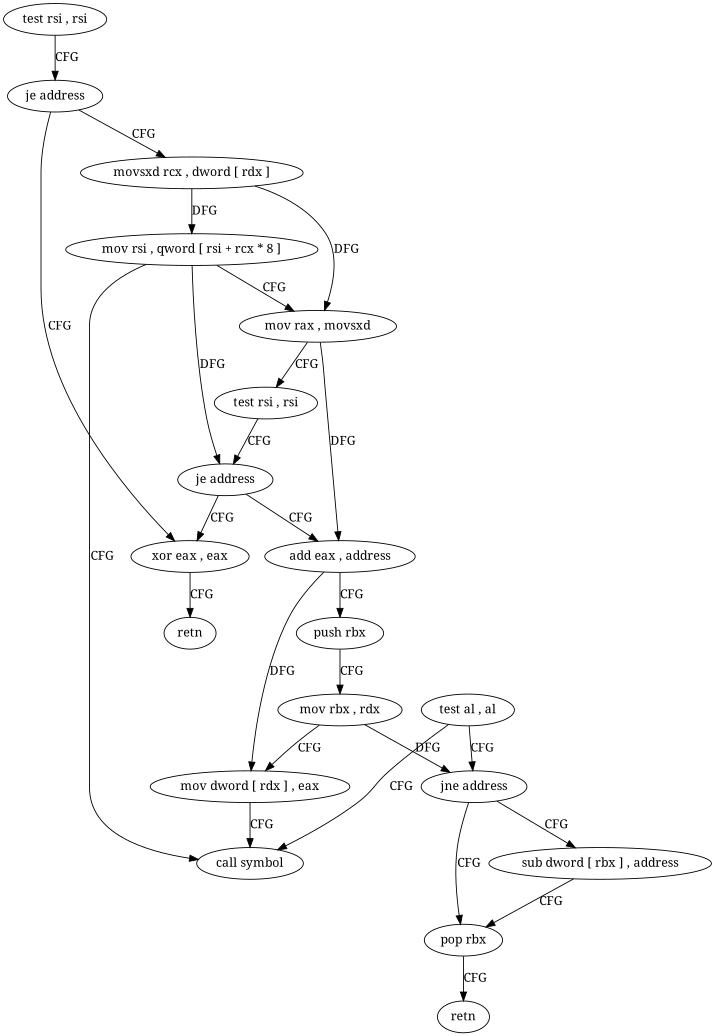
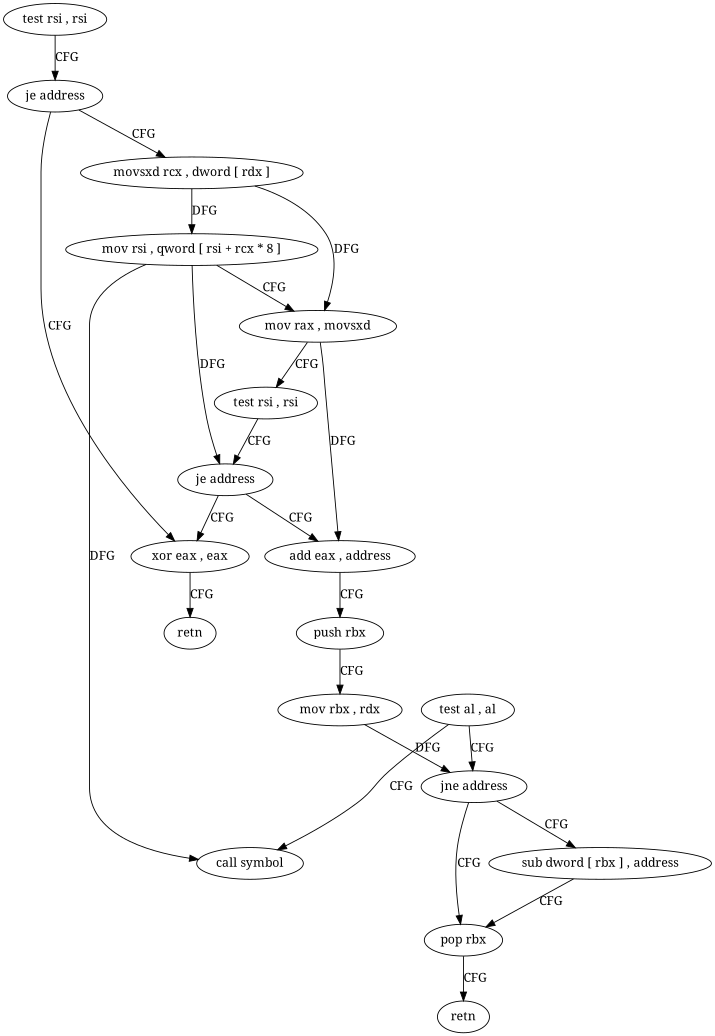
(102, 557) -> (102, 557)
(250, 787) -> none
